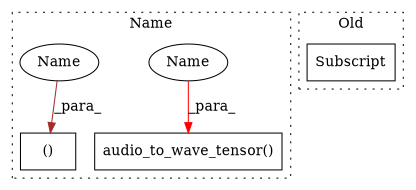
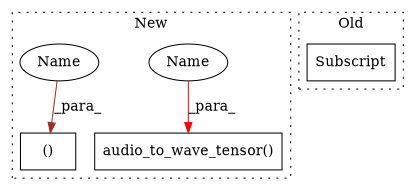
(151, 24) -> (151, 24)
